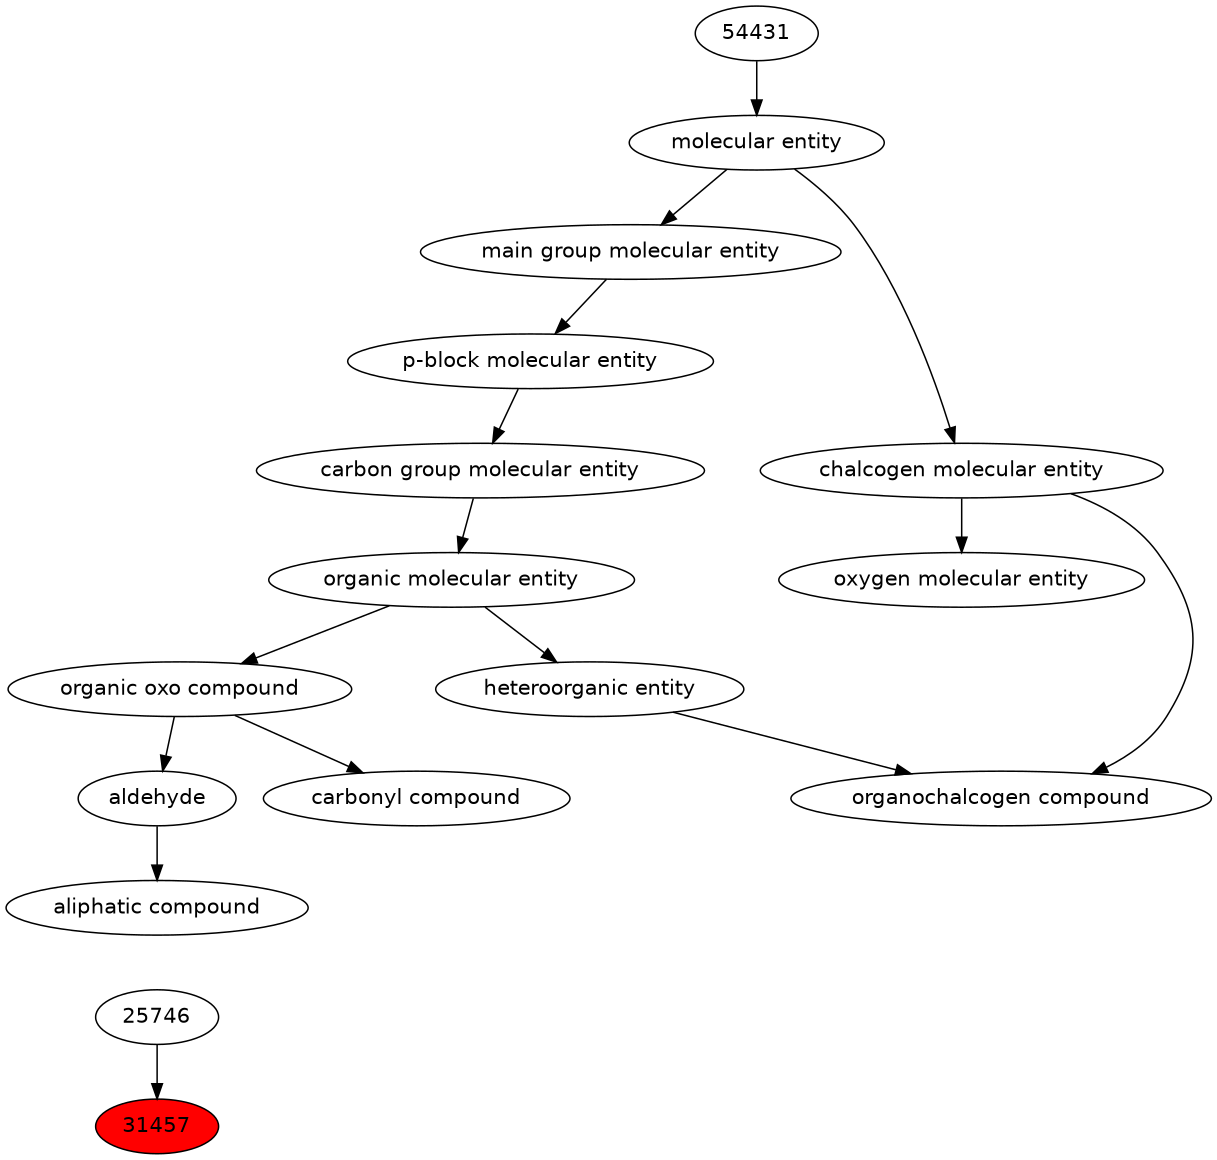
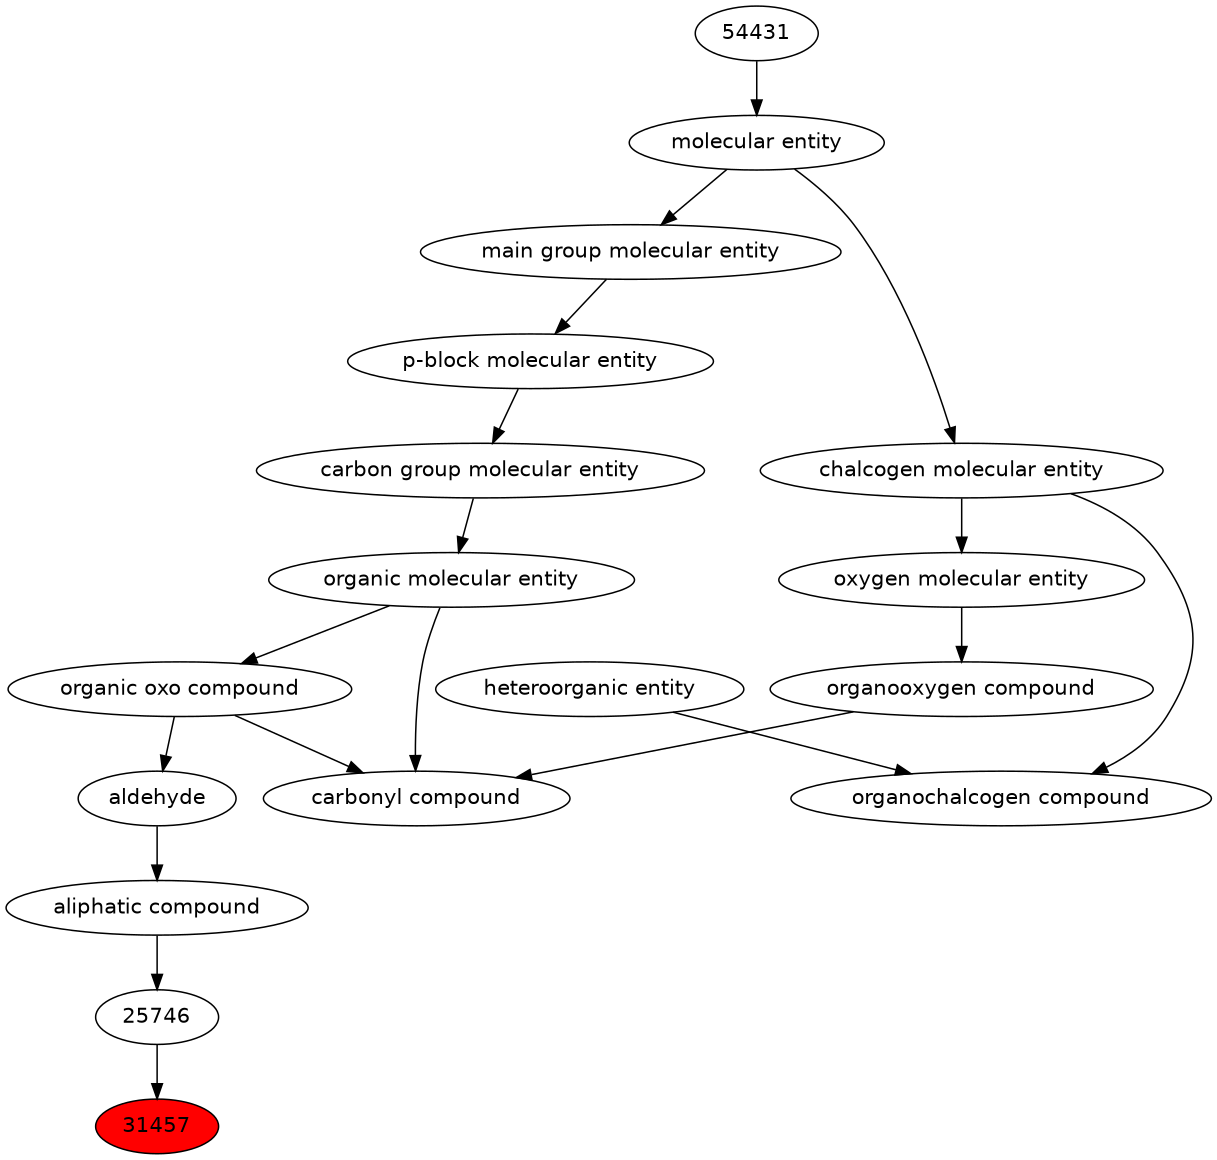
(515, 630) -> (420, 680)
none -> (962, 689)
none -> (157, 955)
